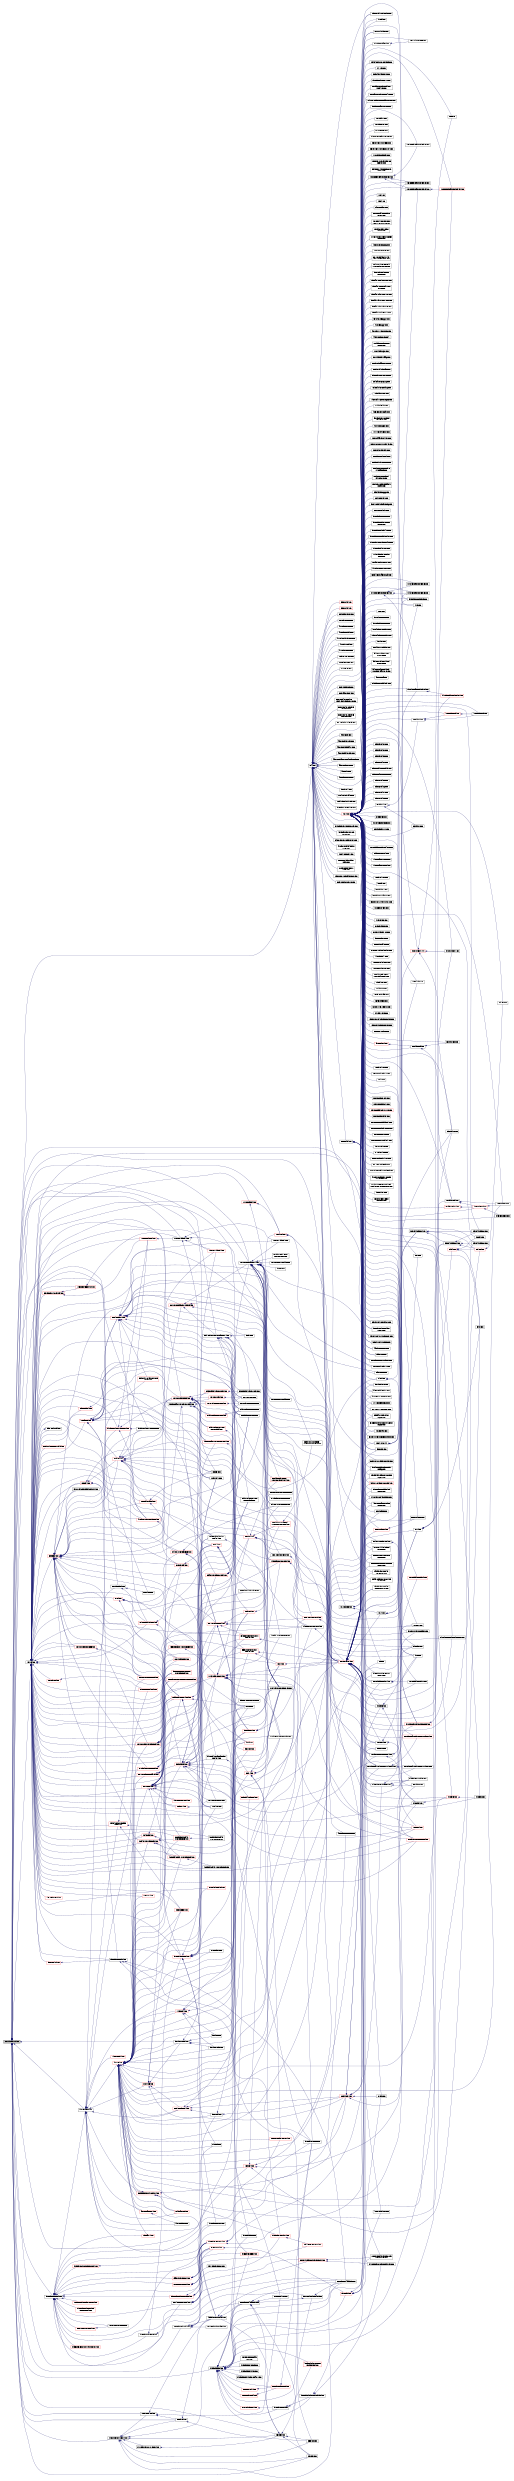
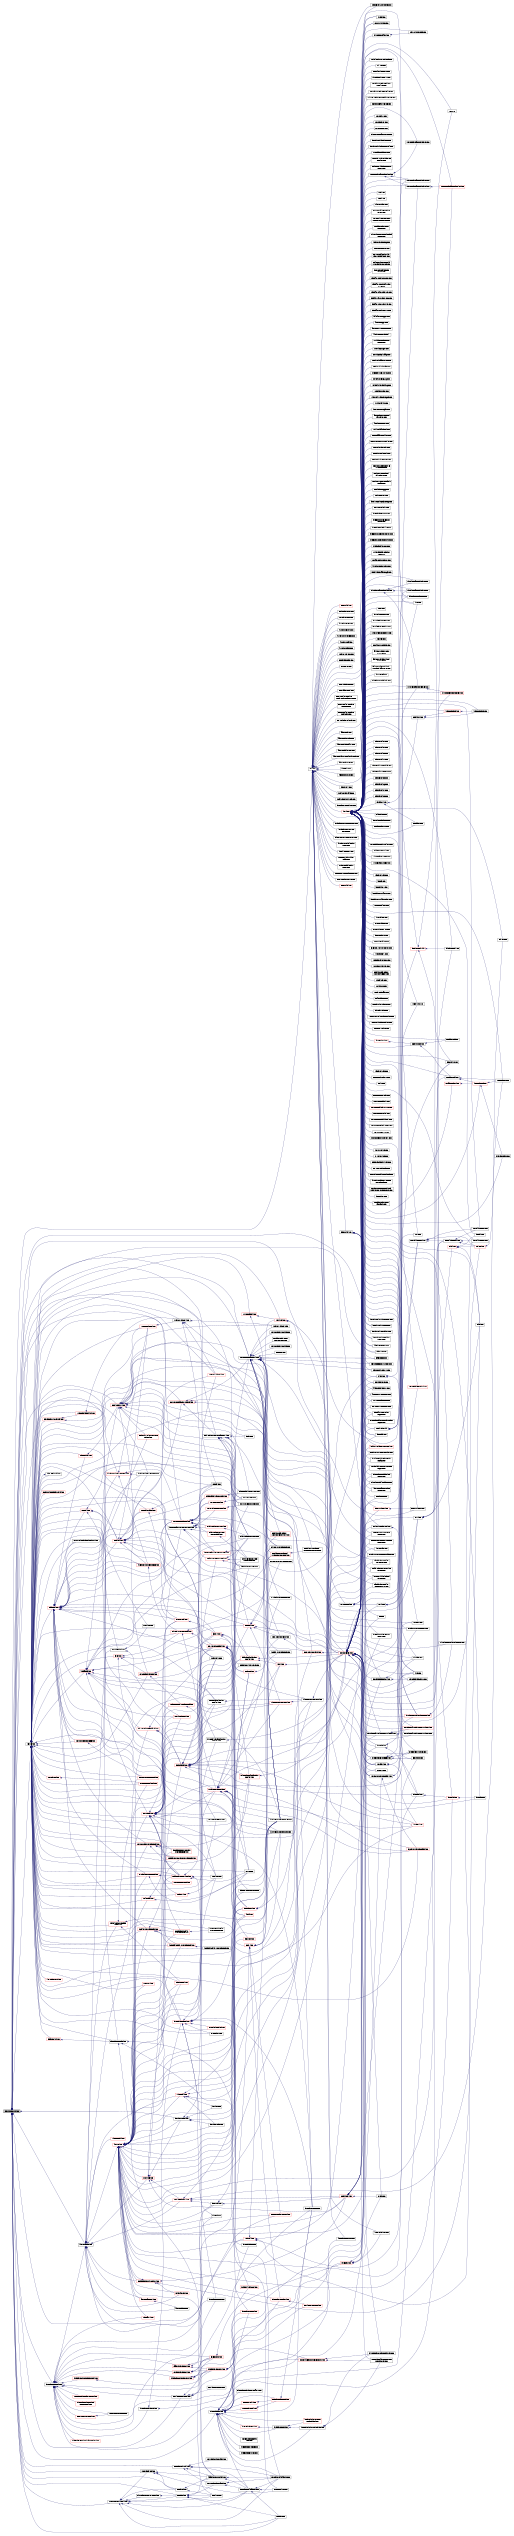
(281, 1269) -> (281, 1352)
(265, 2370) -> (219, 2500)
